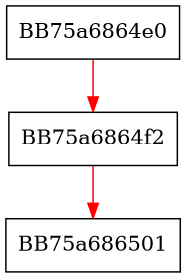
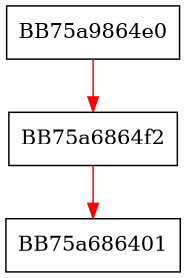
(93, 33) -> (93, 33)
(93, 245) -> (93, 245)
